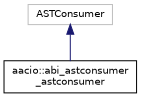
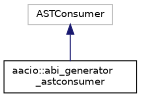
(70, 77) -> (70, 77)
